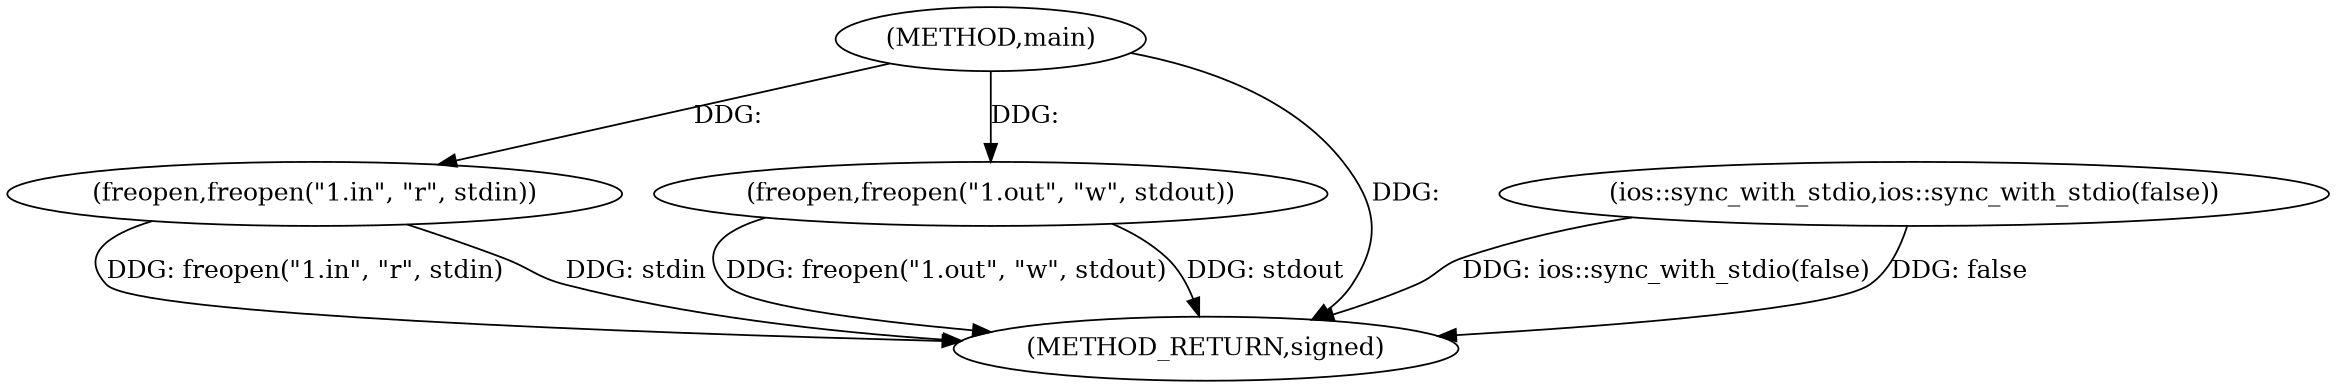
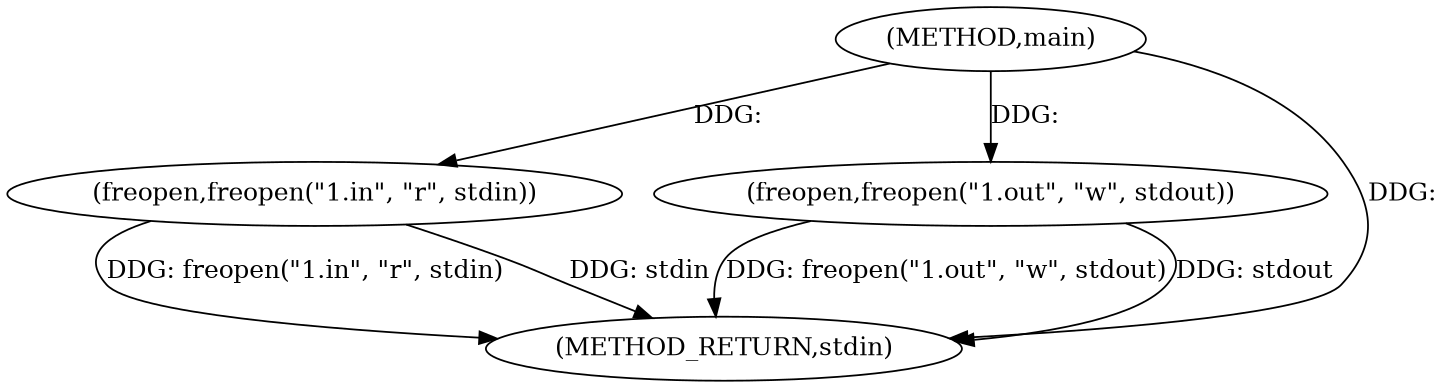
(1914, 194) -> none
(1206, 349) -> (724, 349)
